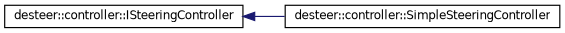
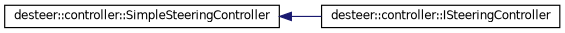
(270, 16) -> (306, 16)
